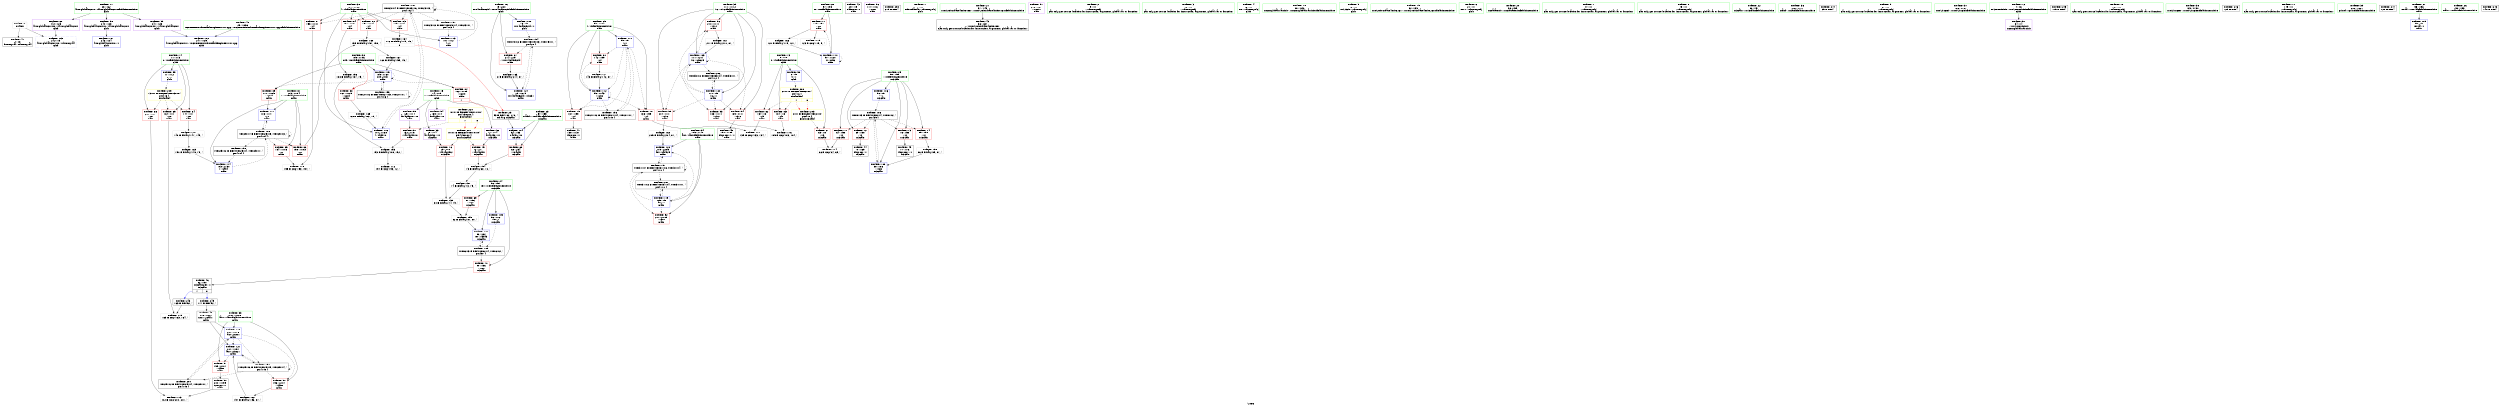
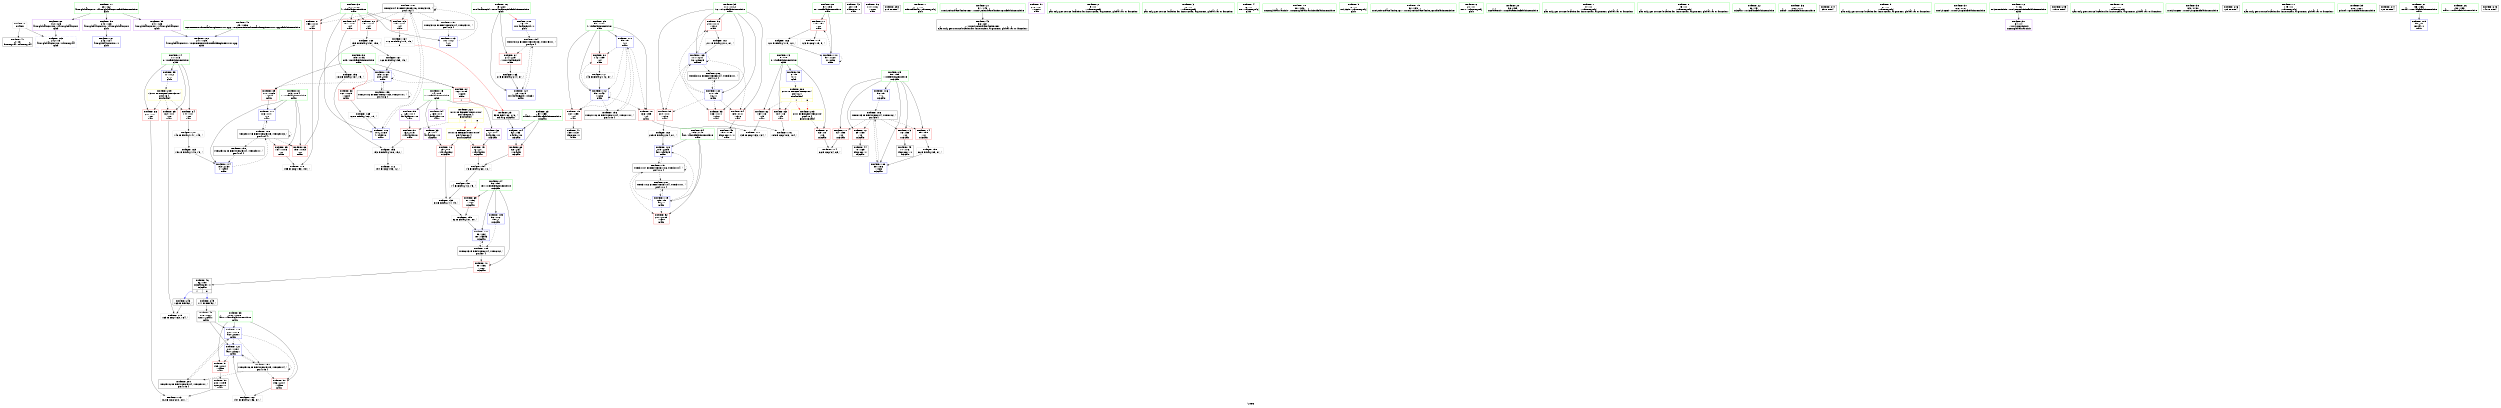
(512, 16) -> (512, 16)
(698, 62) -> (698, 62)
